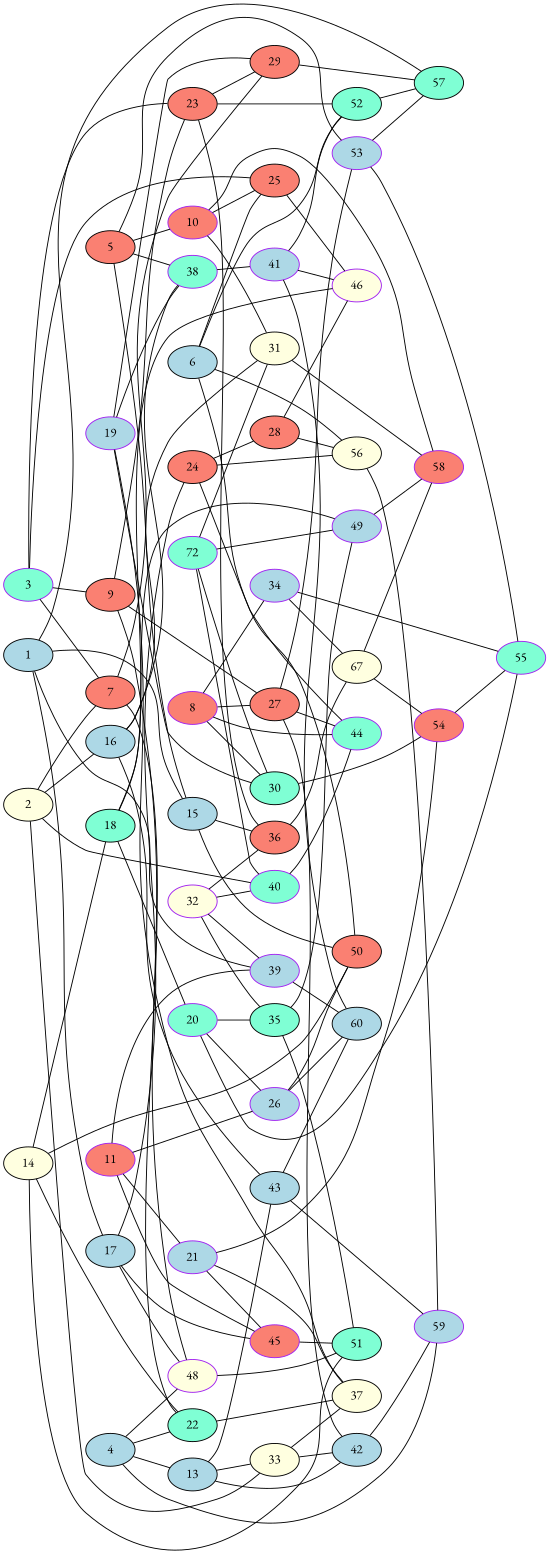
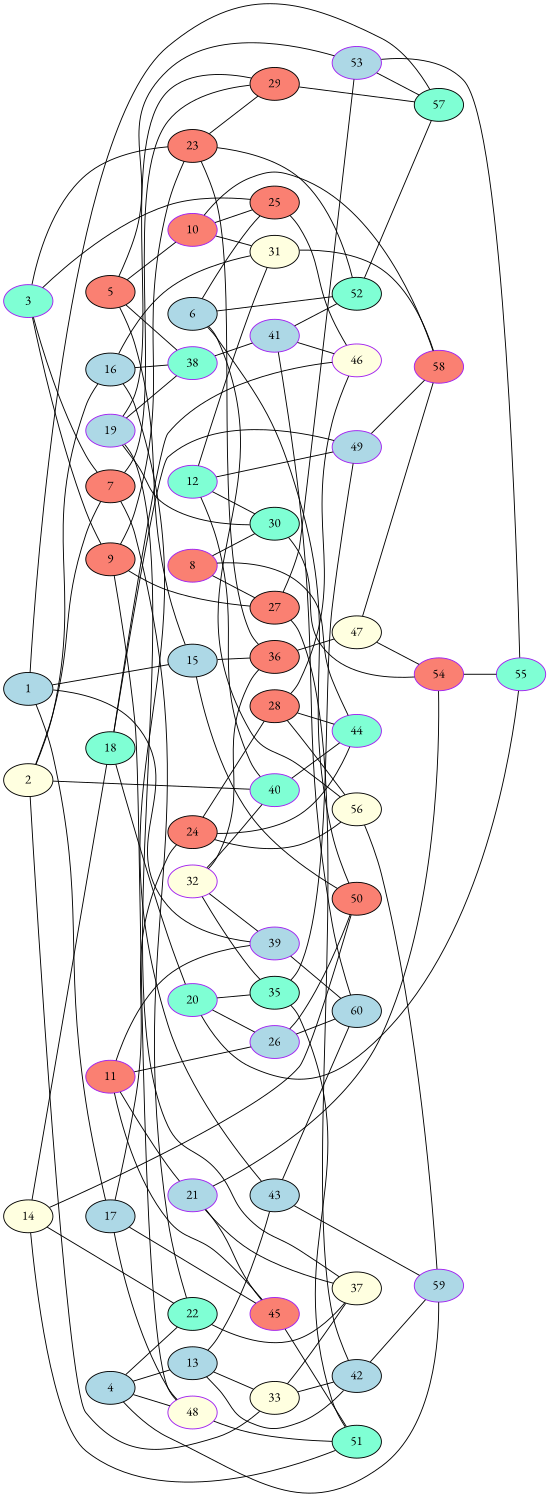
(193, 553) -> (193, 482)
(275, 586) -> none
(357, 667) -> (357, 632)
(321, 721) -> (316, 719)
